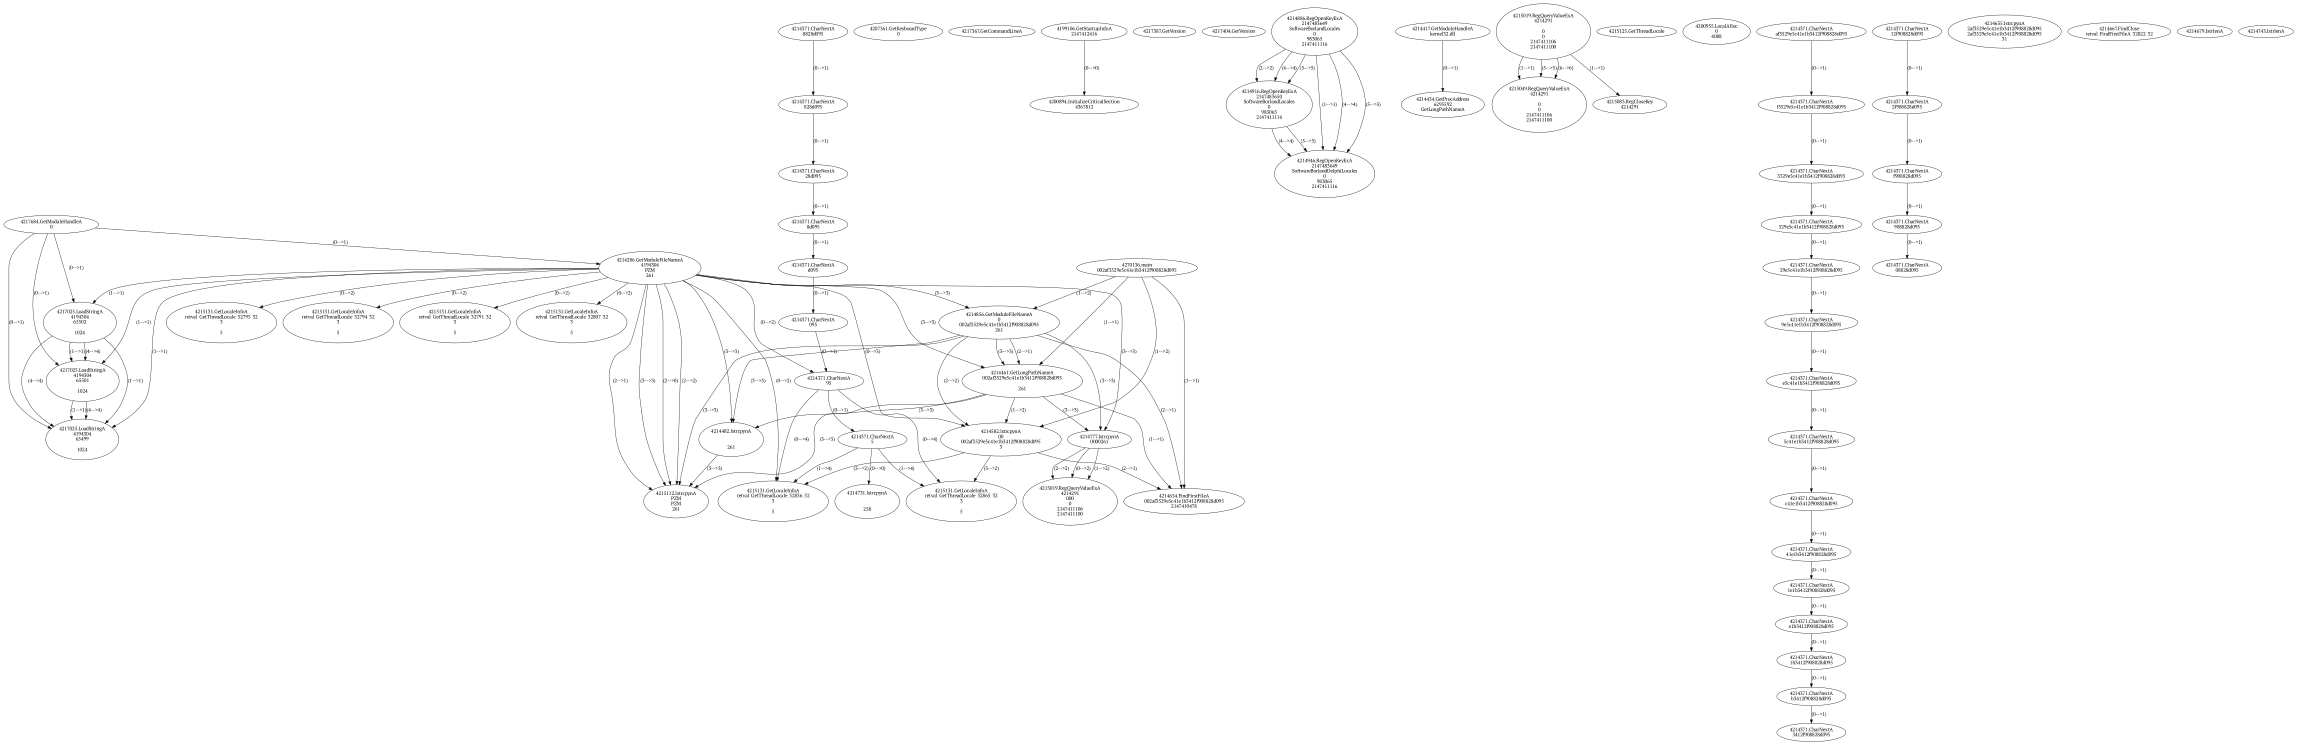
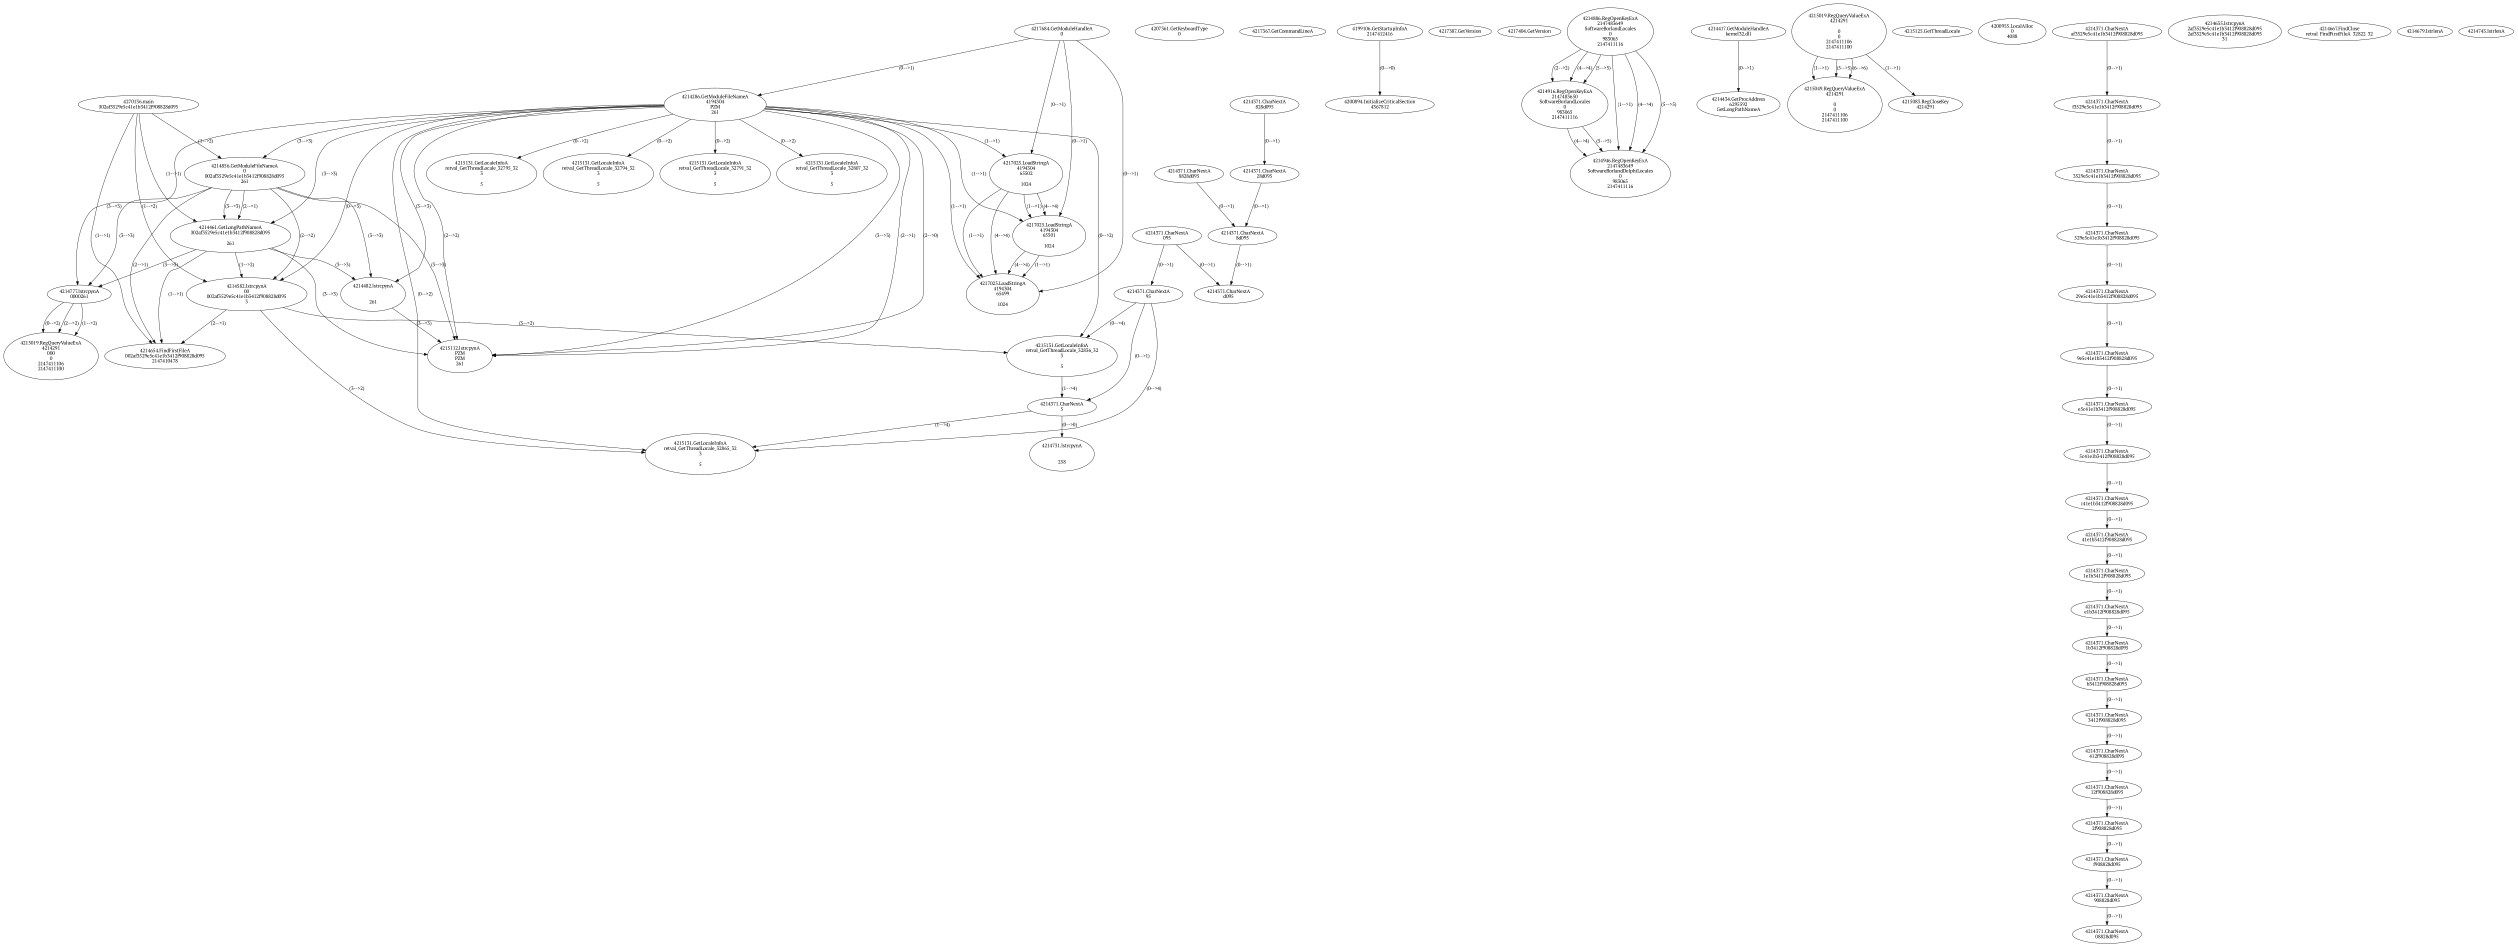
(813, 66) -> (1215, 203)
(813, 294) -> (1197, 264)
(754, 319) -> (405, 257)
(826, 462) -> (1062, 385)
none -> (2107, 754)
